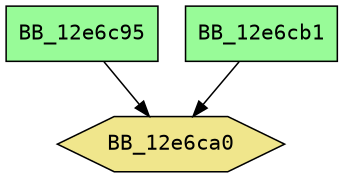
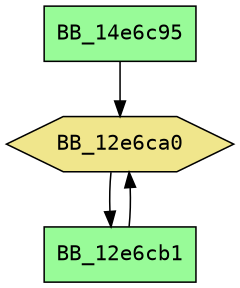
(82, 34) -> (120, 34)
none -> (110, 192)
